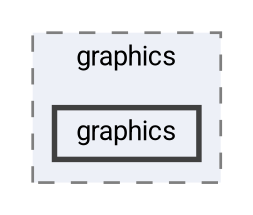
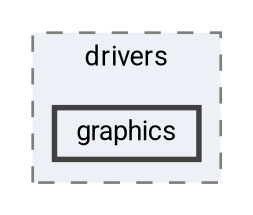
(127, 59) -> (127, 59)
